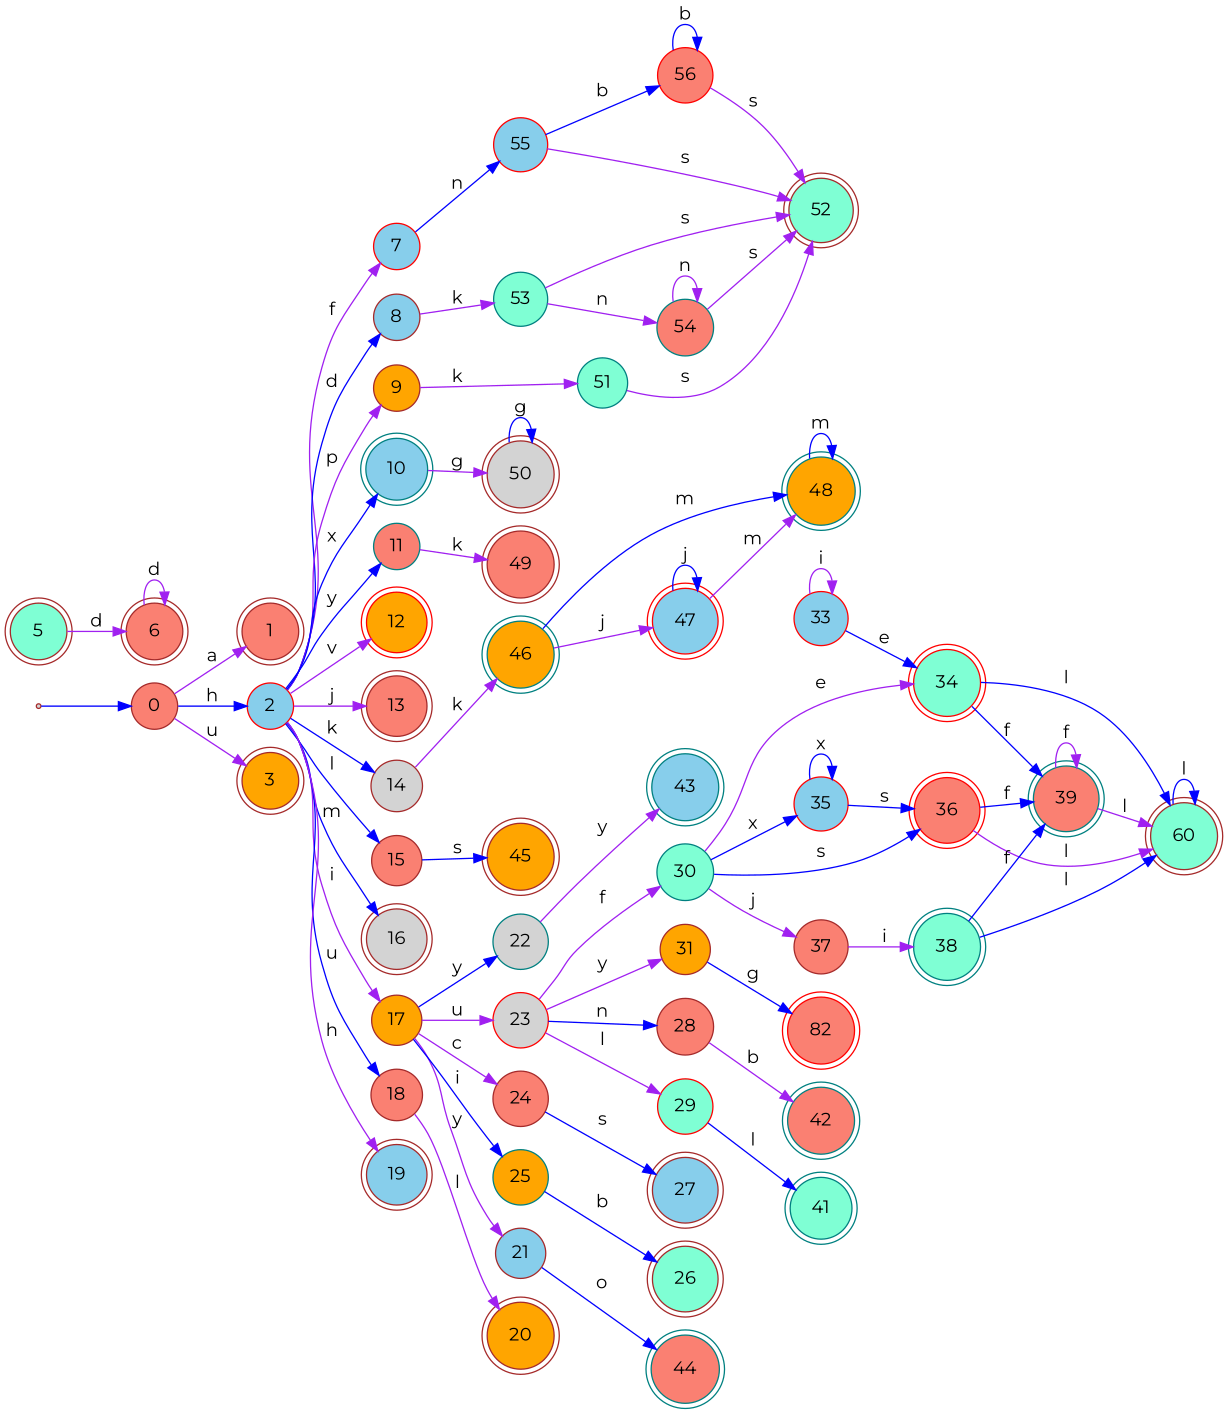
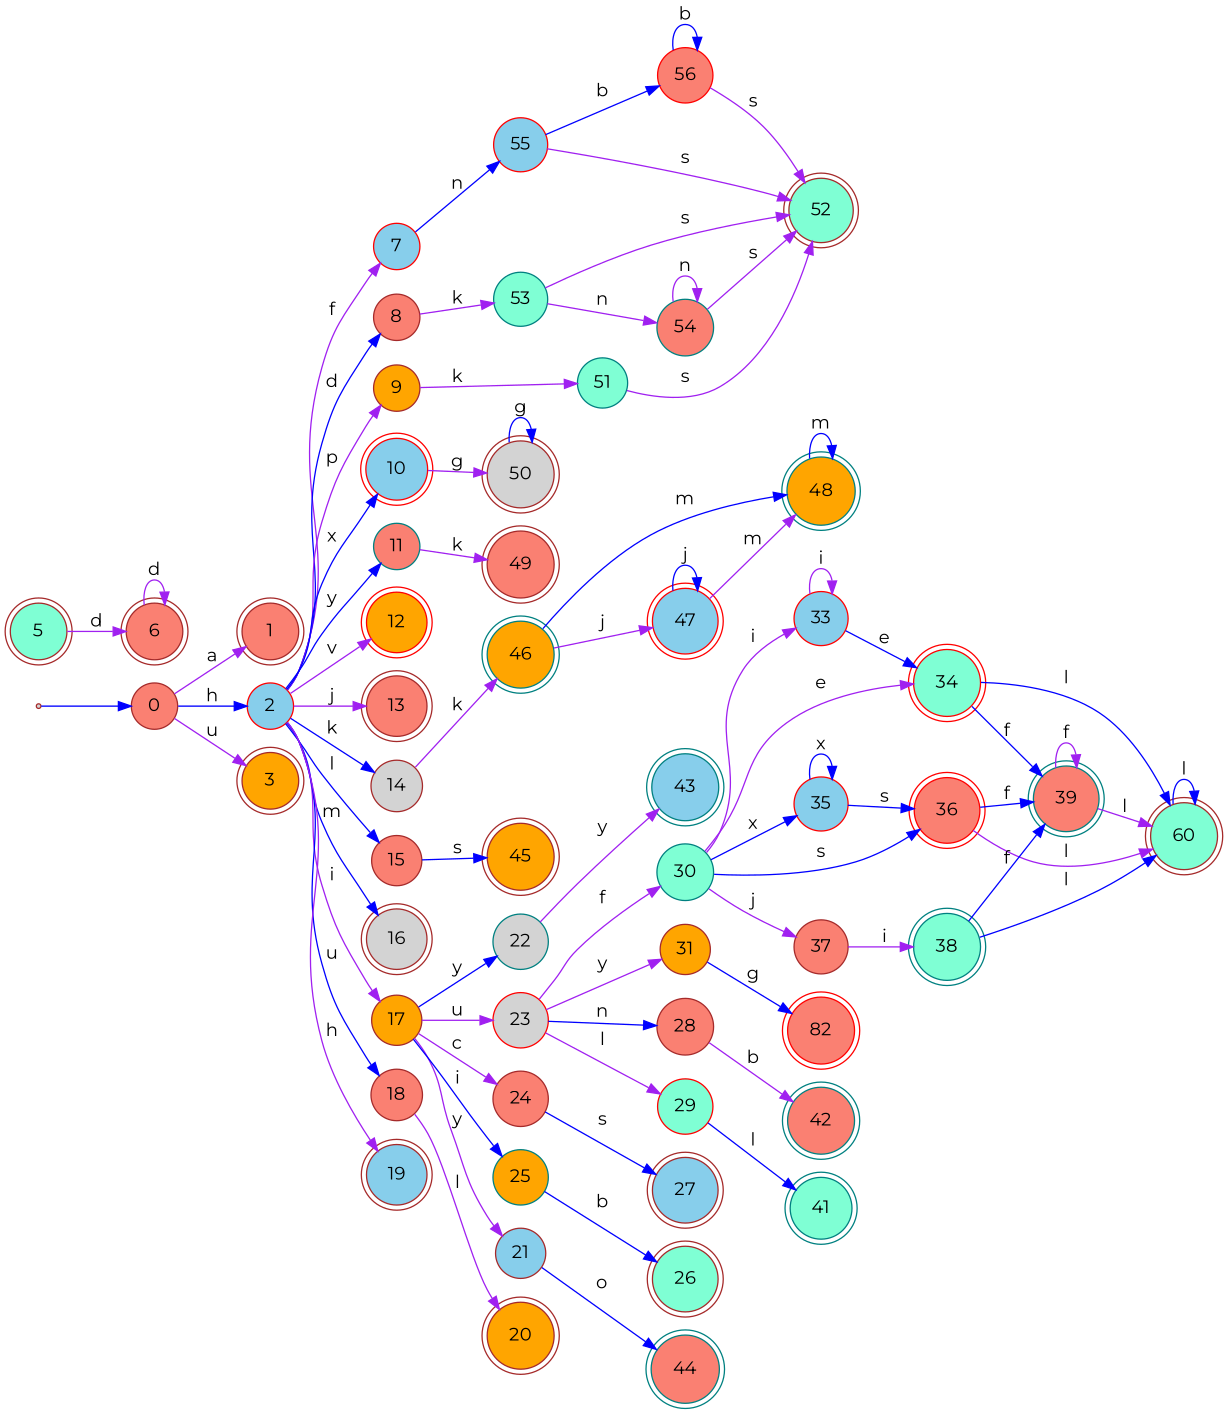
(397, 317) -> (397, 317)
(397, 469) -> (397, 469)
none -> (727, 735)
